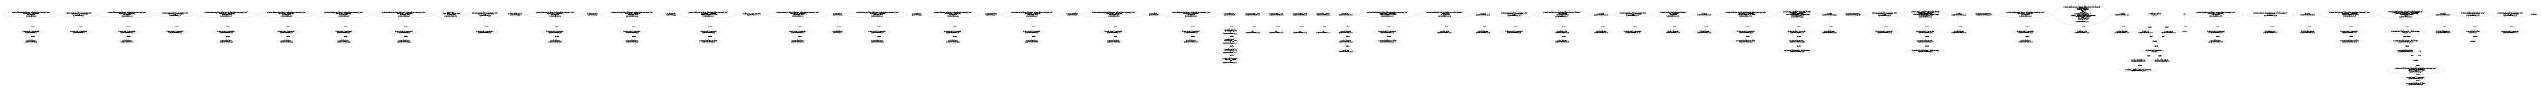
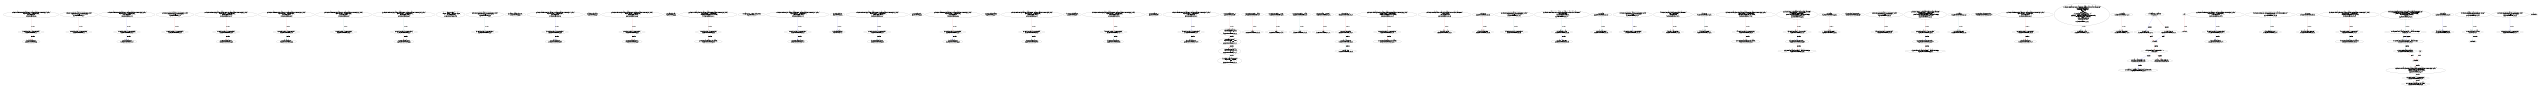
(344, 42) -> none
